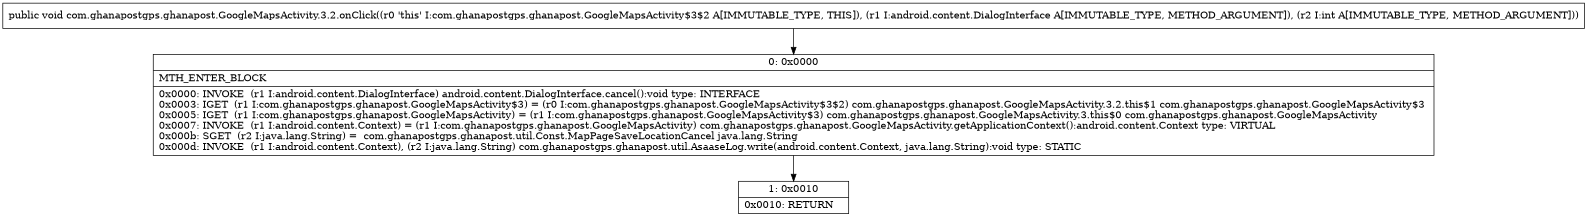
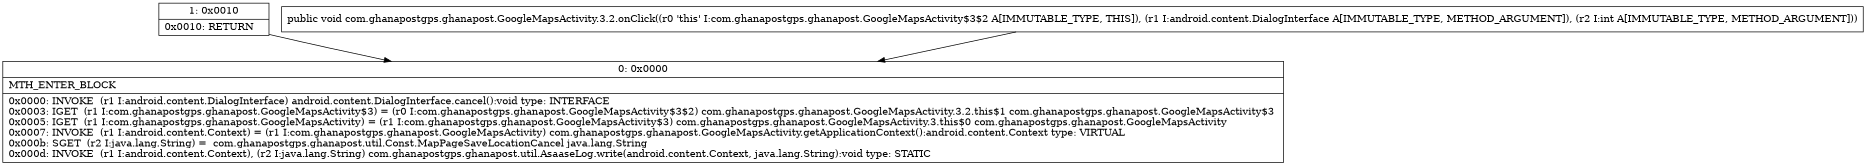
(794, 165) -> (327, 47)
